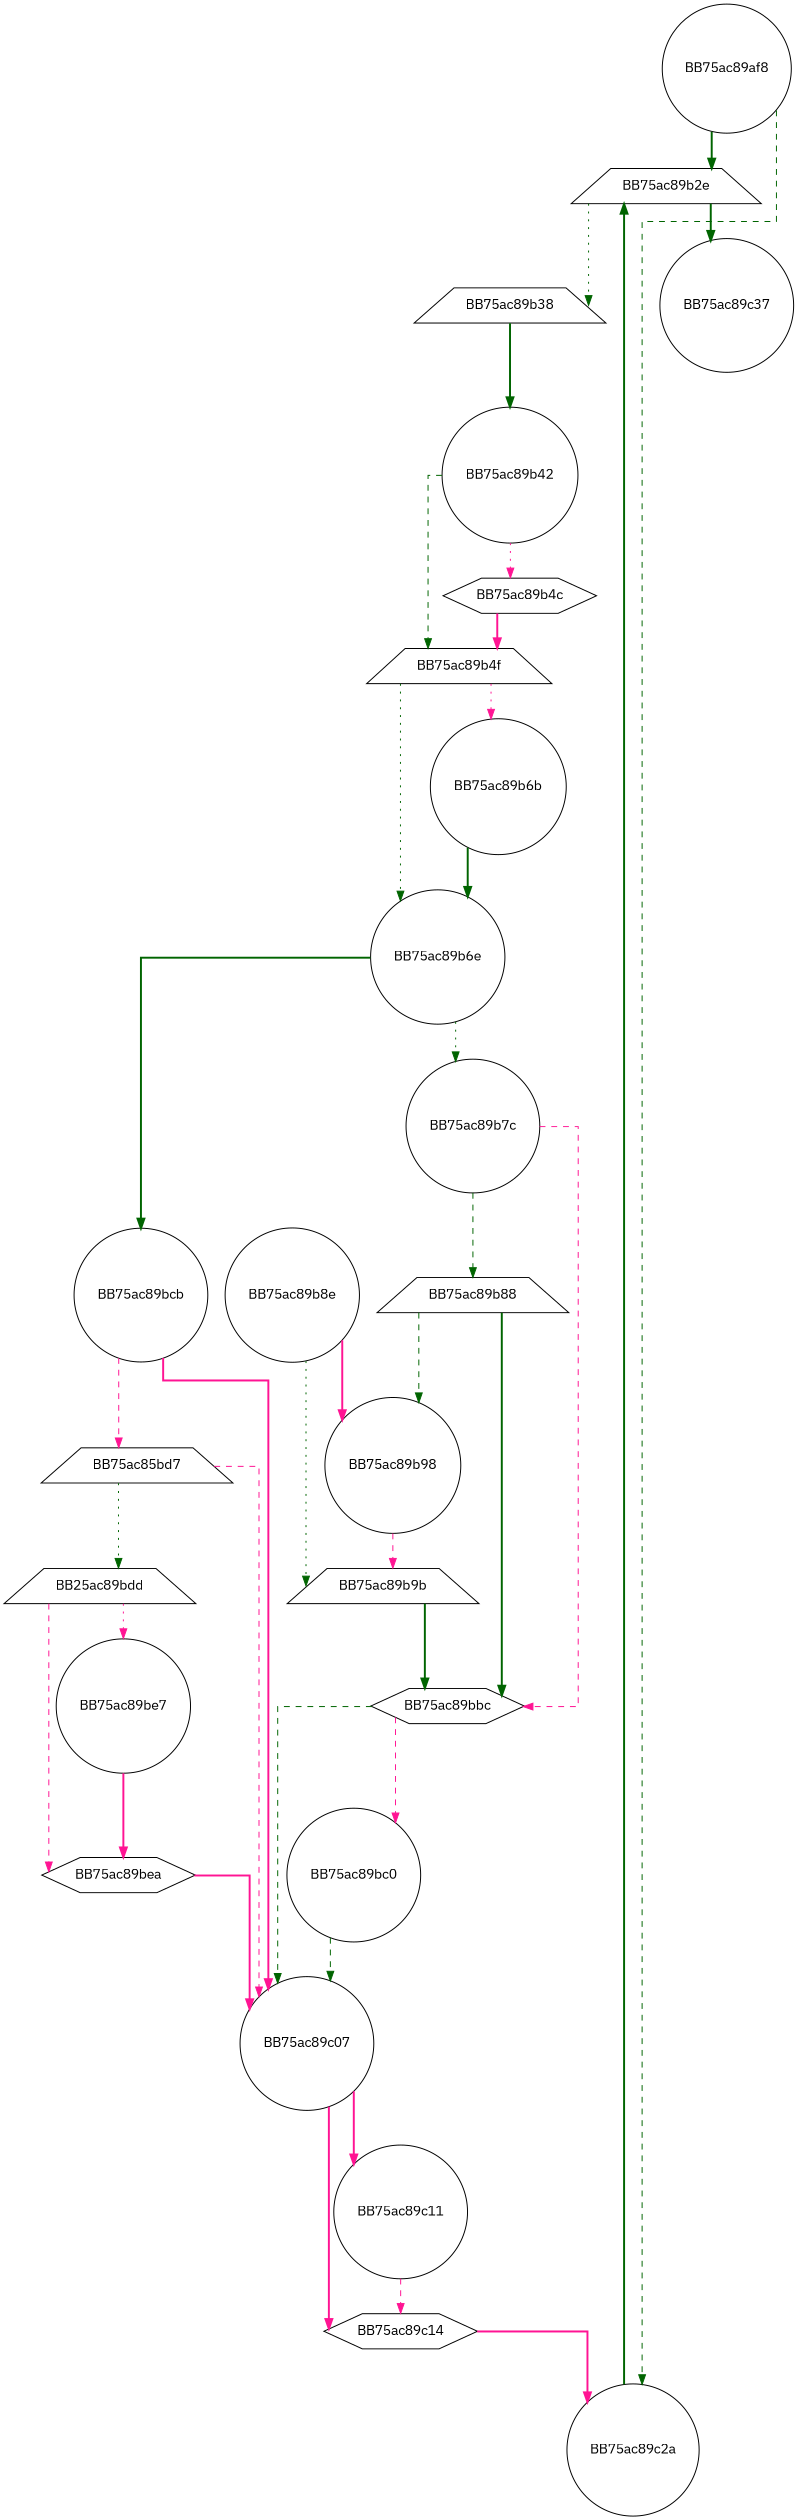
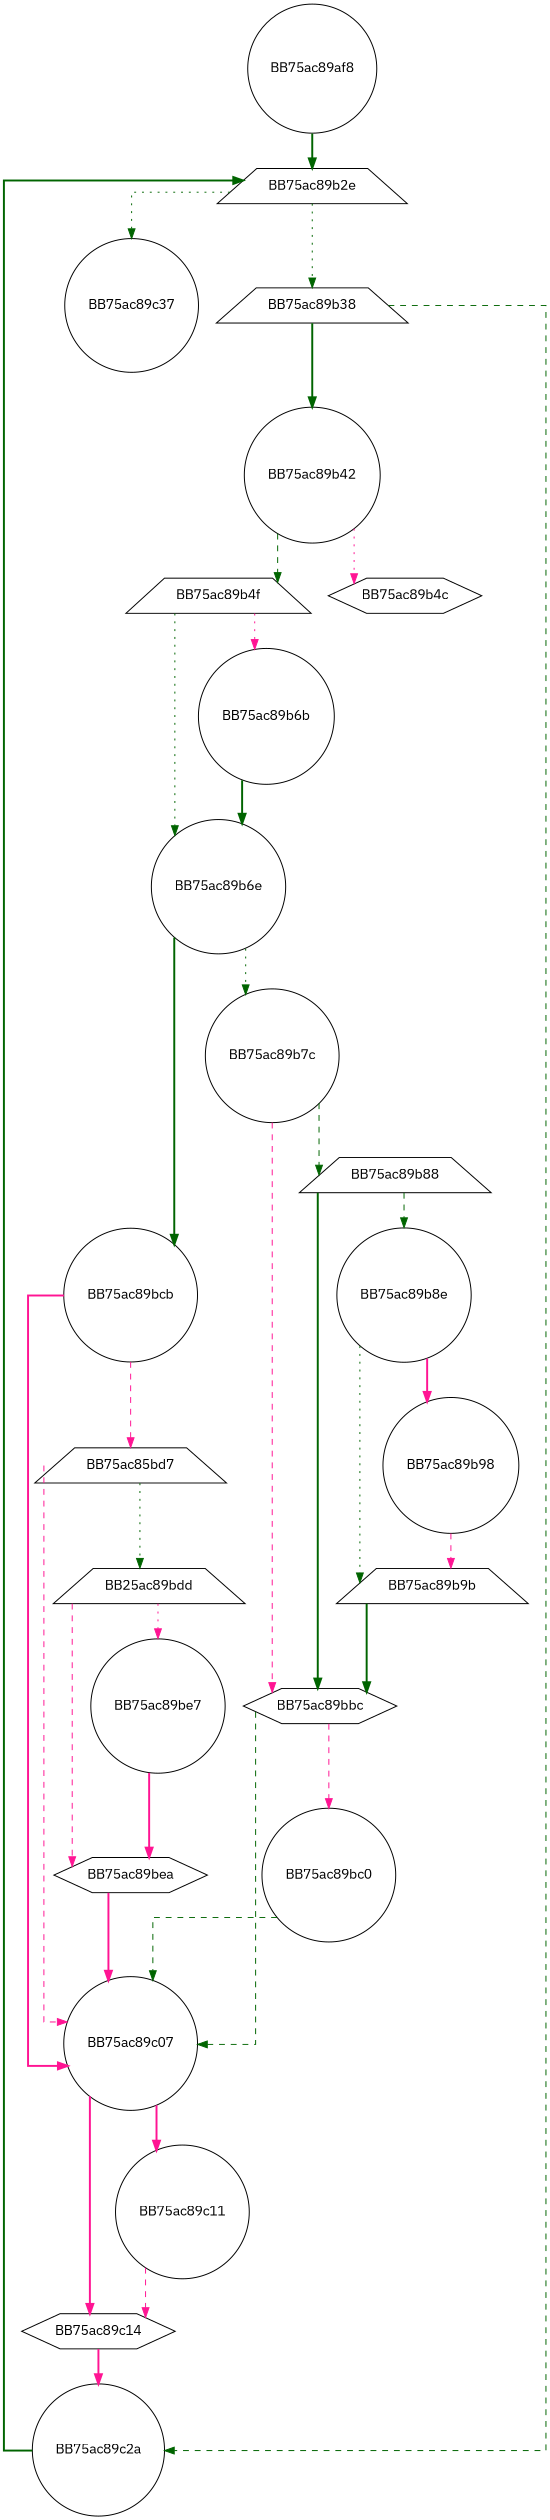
(711, 215) -> (162, 192)
(497, 626) -> none
(642, 1175) -> (546, 1485)
(419, 1353) -> (404, 1205)
